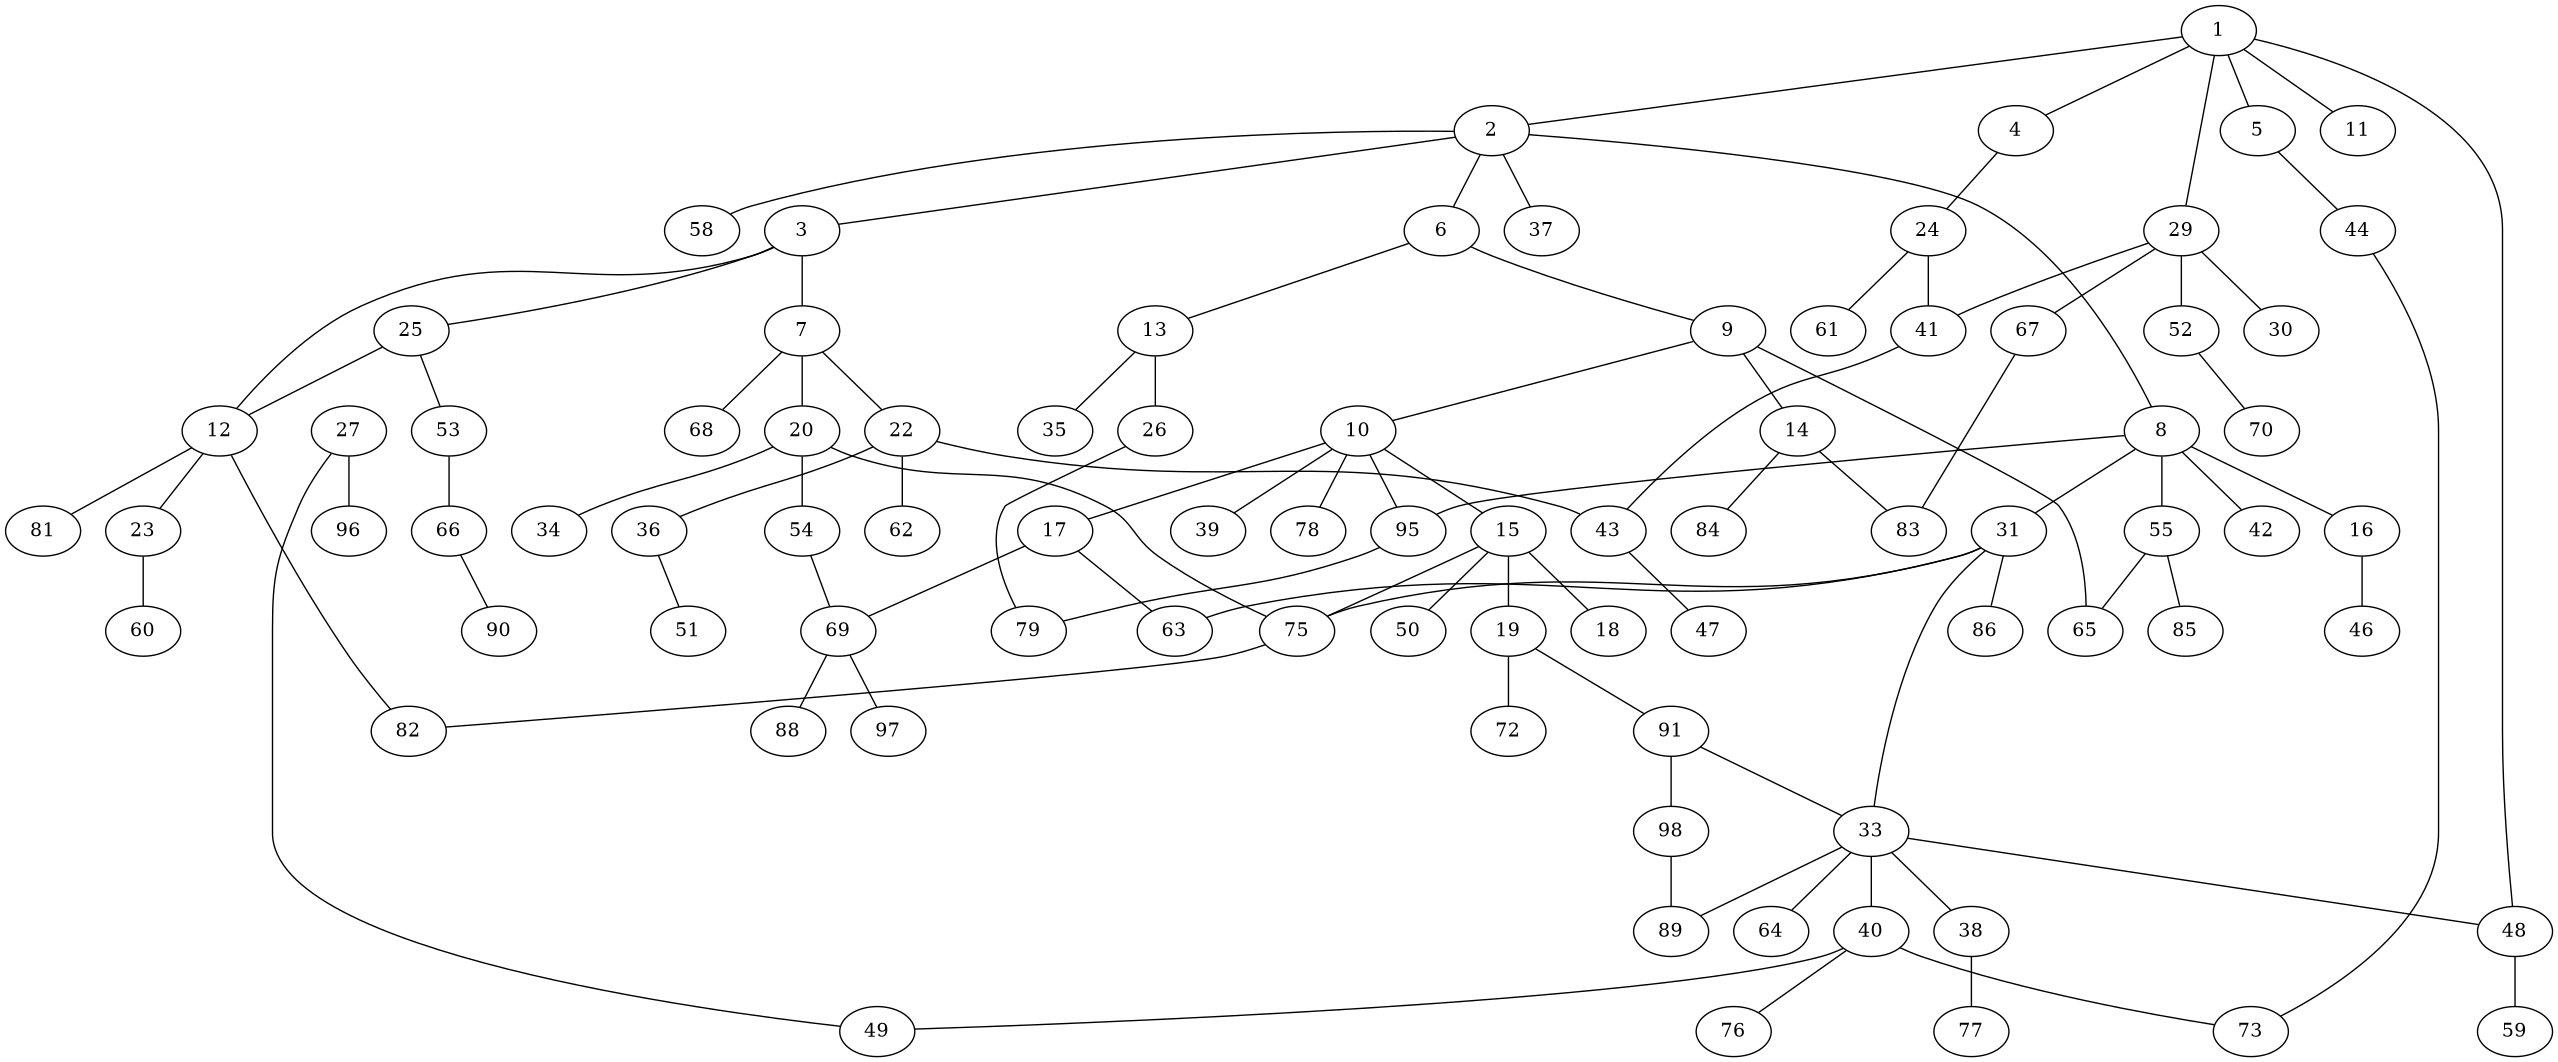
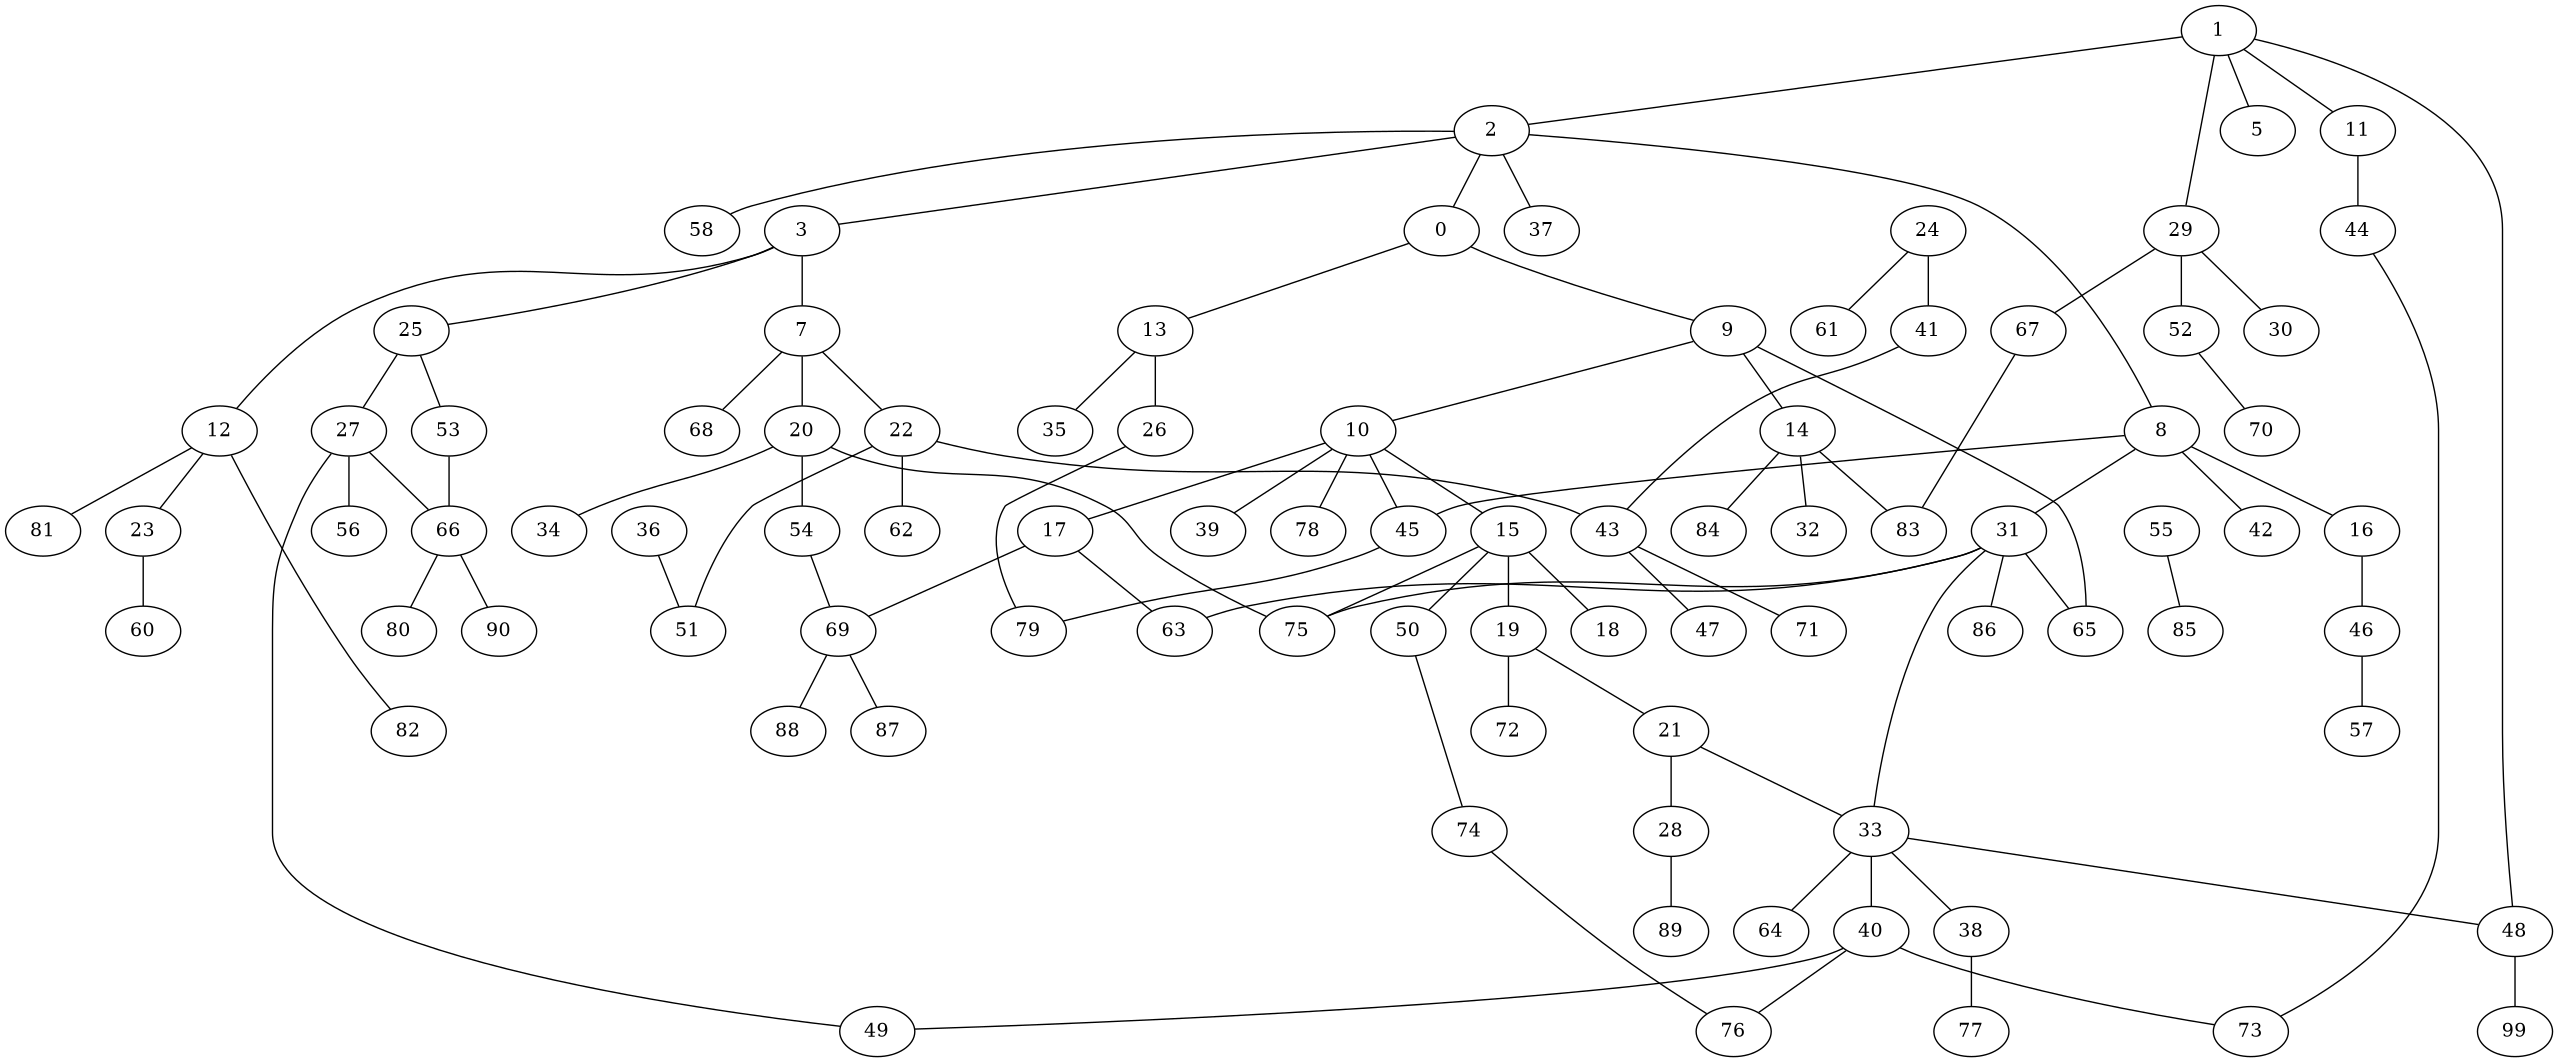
(2016, 131) -> none
(2308, 181) -> (2358, 181)
(1442, 231) -> (1442, 231)
(2052, 277) -> none
(316, 381) -> (380, 381)
none -> (399, 481)
(2162, 481) -> none
(777, 482) -> (760, 501)
(349, 531) -> (349, 531)
(1408, 531) -> (1408, 531)
none -> (1809, 531)
(2124, 581) -> (2047, 581)
none -> (399, 631)
none -> (1809, 631)
(857, 694) -> none
(888, 731) -> (888, 731)
(1671, 731) -> (1671, 731)
none -> (2362, 731)
none -> (1470, 831)
(1671, 831) -> (1671, 831)
(1771, 881) -> none
(2515, 1032) -> (2515, 1032)
